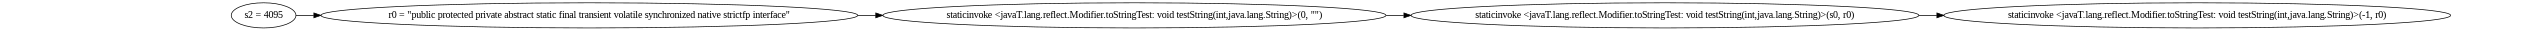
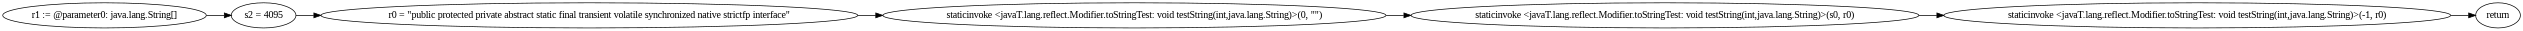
none -> (105, 15)
none -> (2498, 15)
